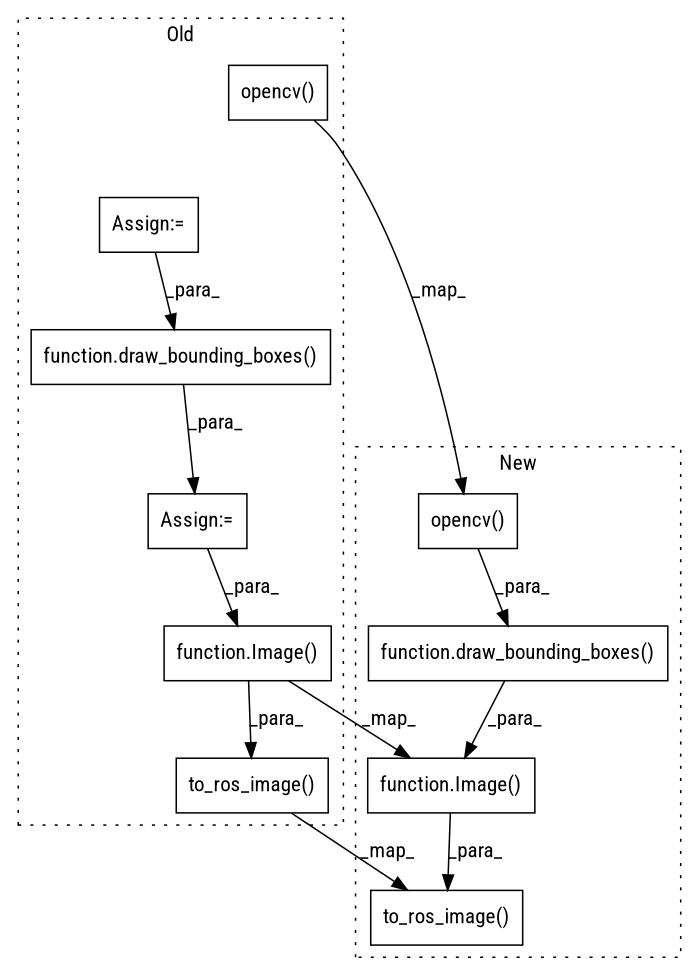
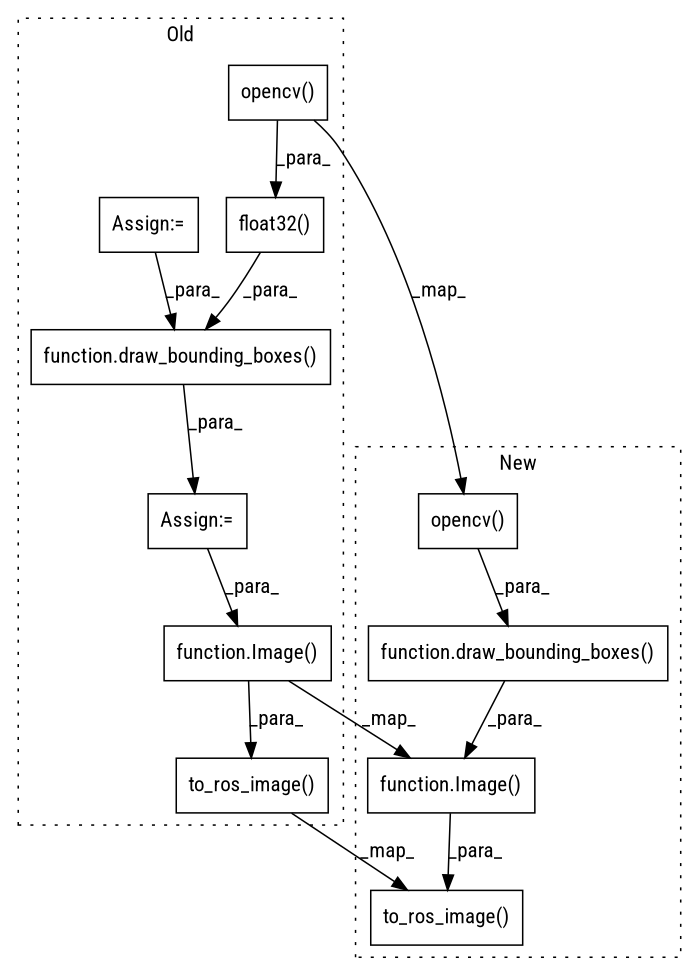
none -> (275, 225)
